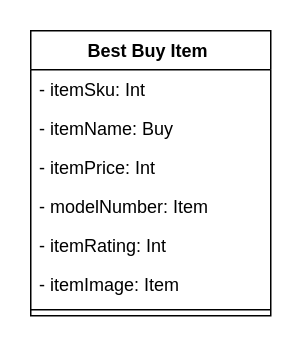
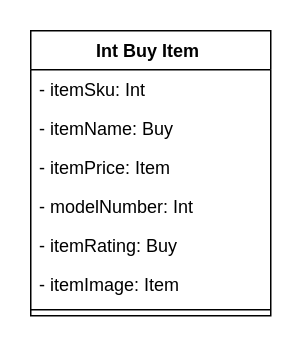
(150, 51) -> (150, 51)
(108, 168) -> (113, 168)
(125, 207) -> (120, 207)
(113, 246) -> (113, 246)
